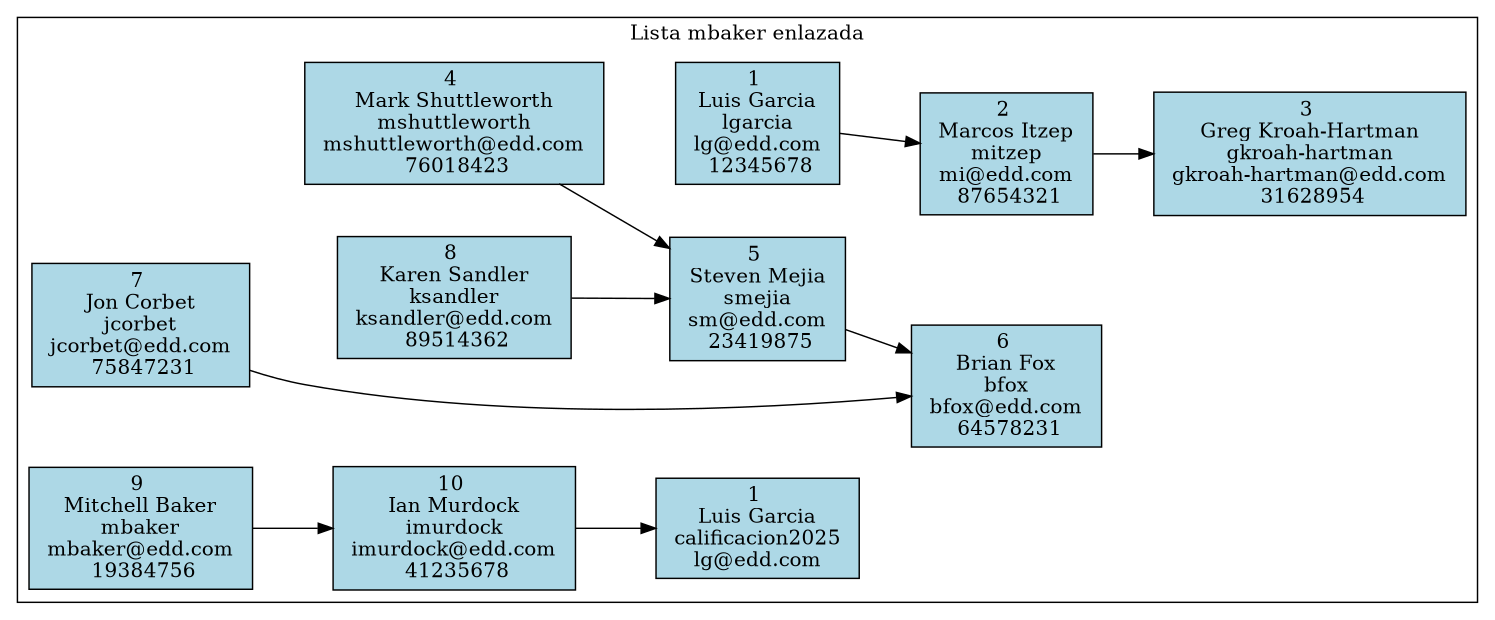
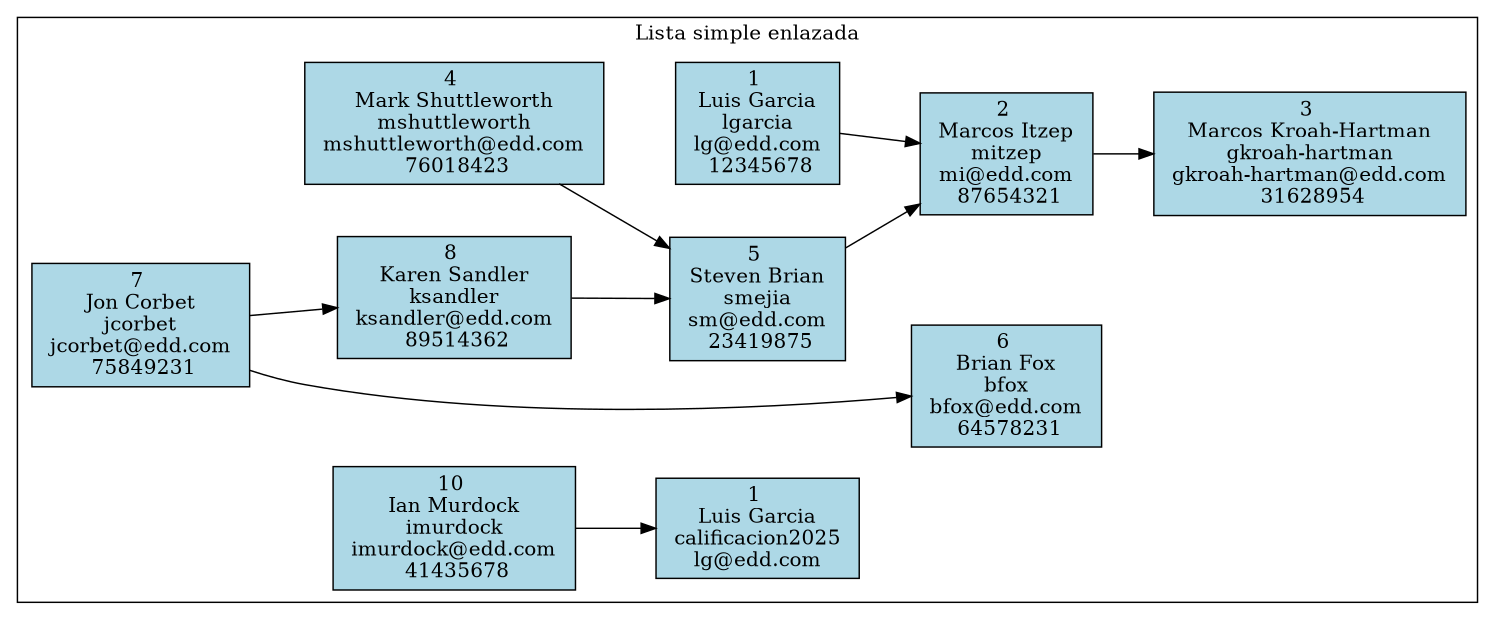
(747, 34) -> (747, 34)
(1310, 131) -> (1310, 131)
(758, 276) -> (758, 276)
none -> (286, 312)
(872, 339) -> (877, 230)
(141, 368) -> (141, 368)
(141, 528) -> none
(454, 571) -> (454, 571)
